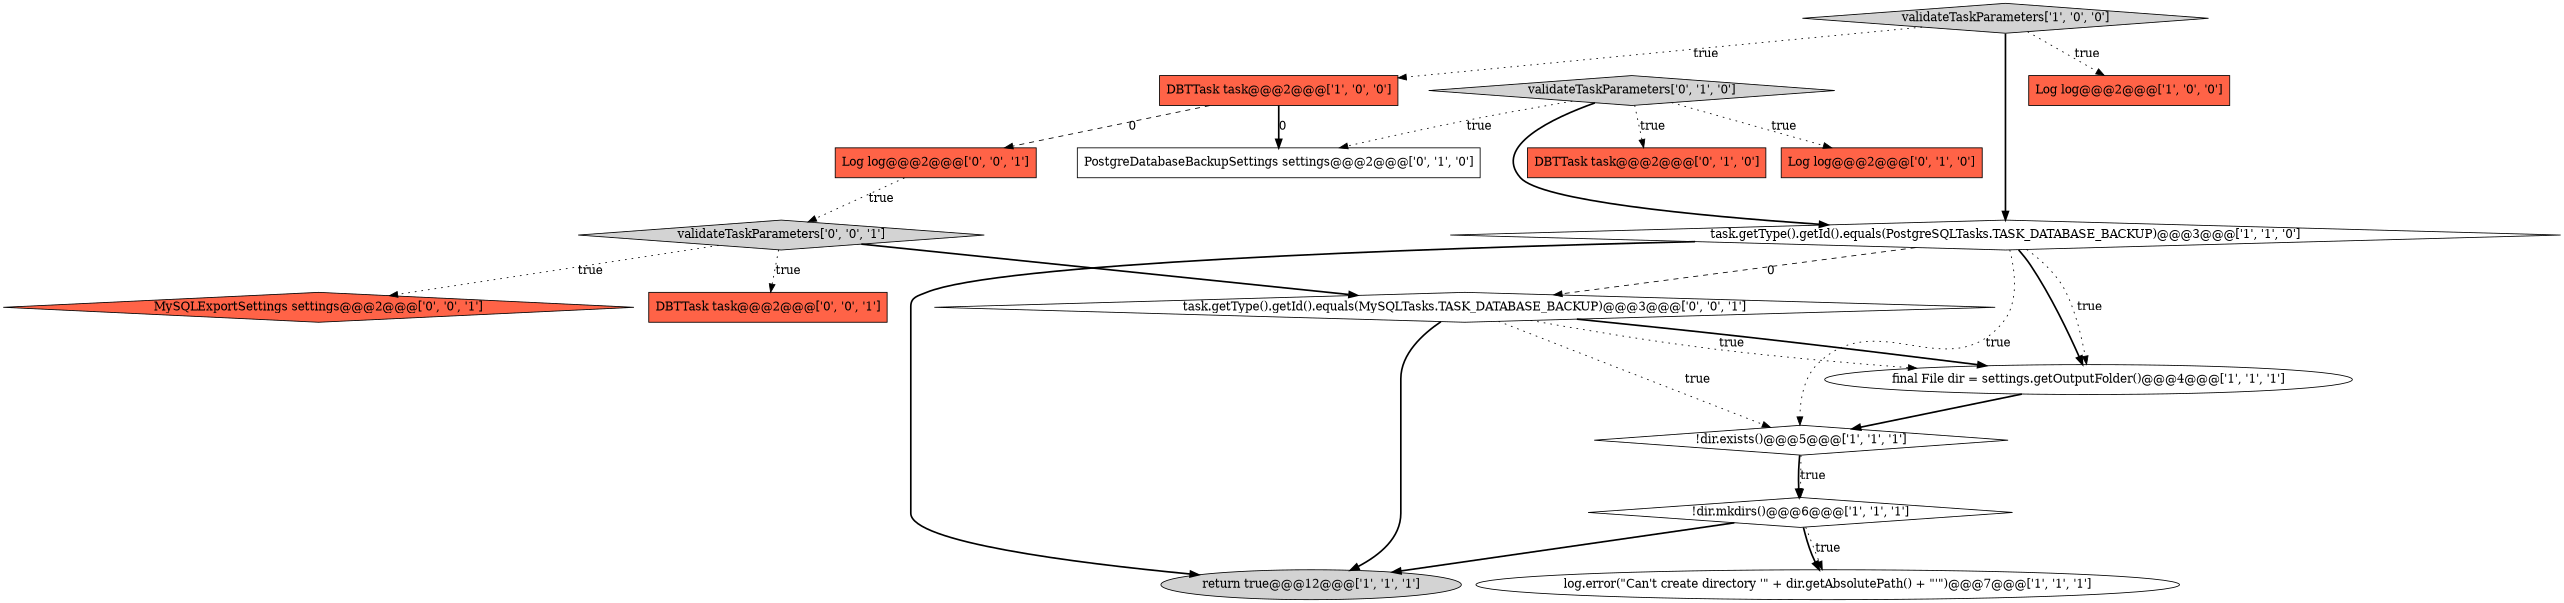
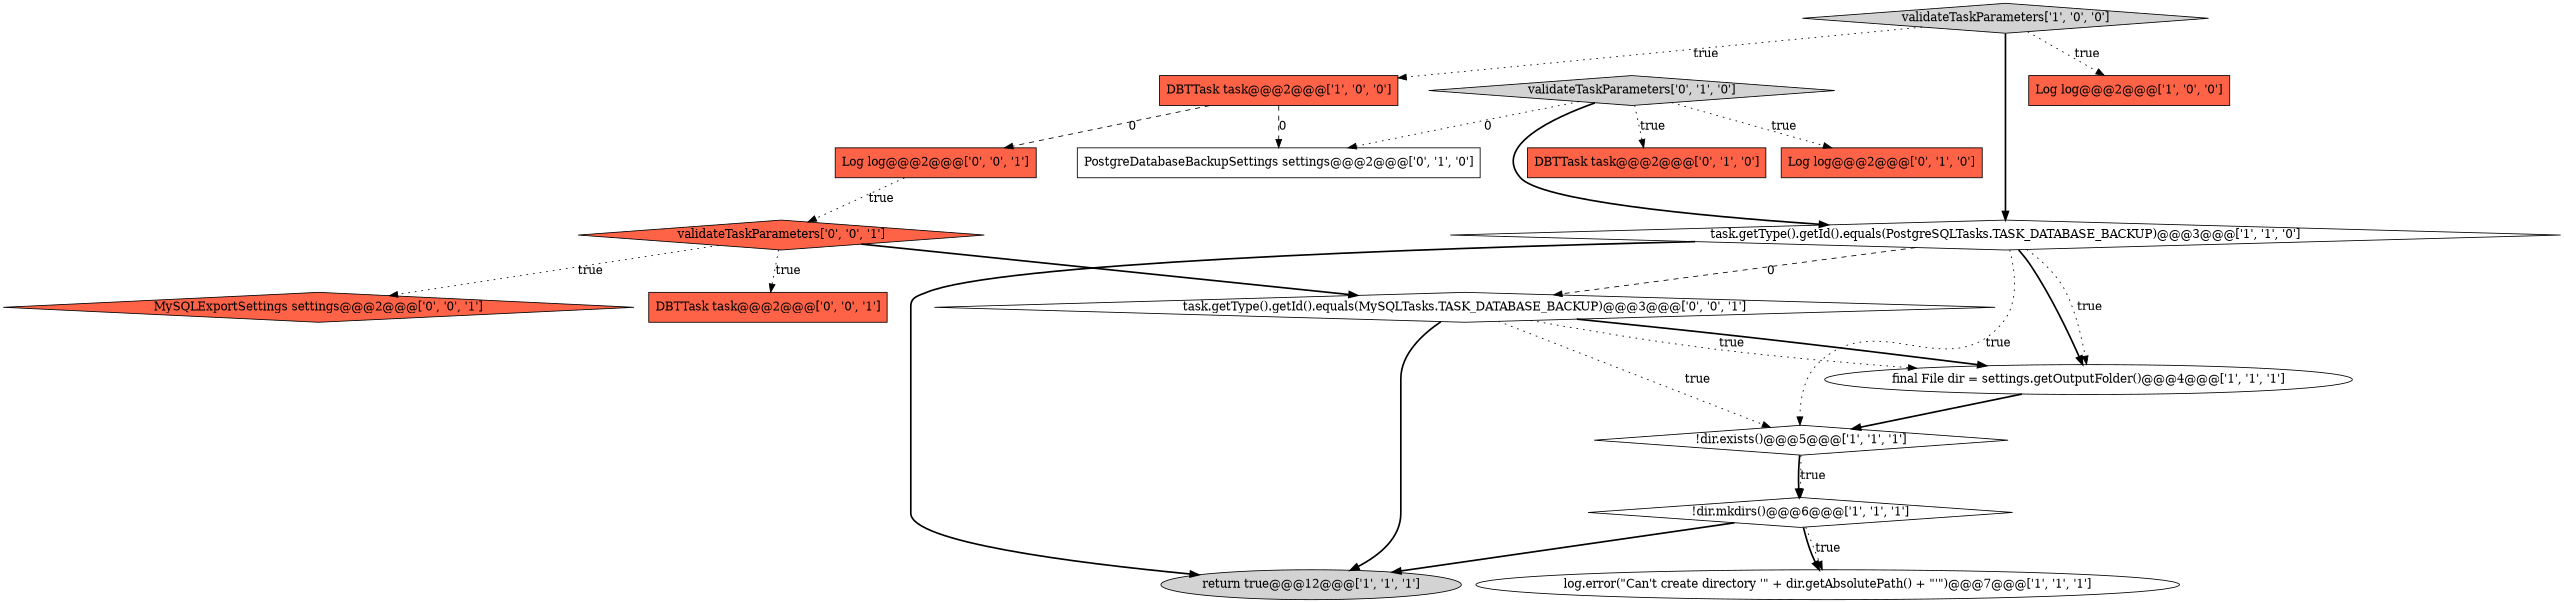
(1279, 122) -> (1279, 122)
(1479, 127) -> (1488, 127)
(781, 235) -> (781, 235)
